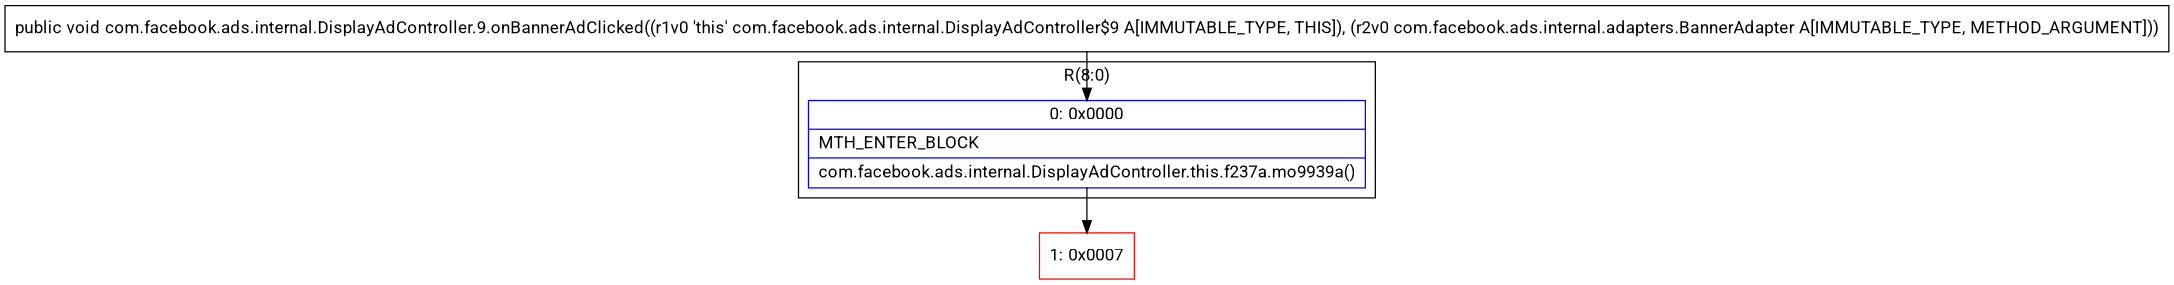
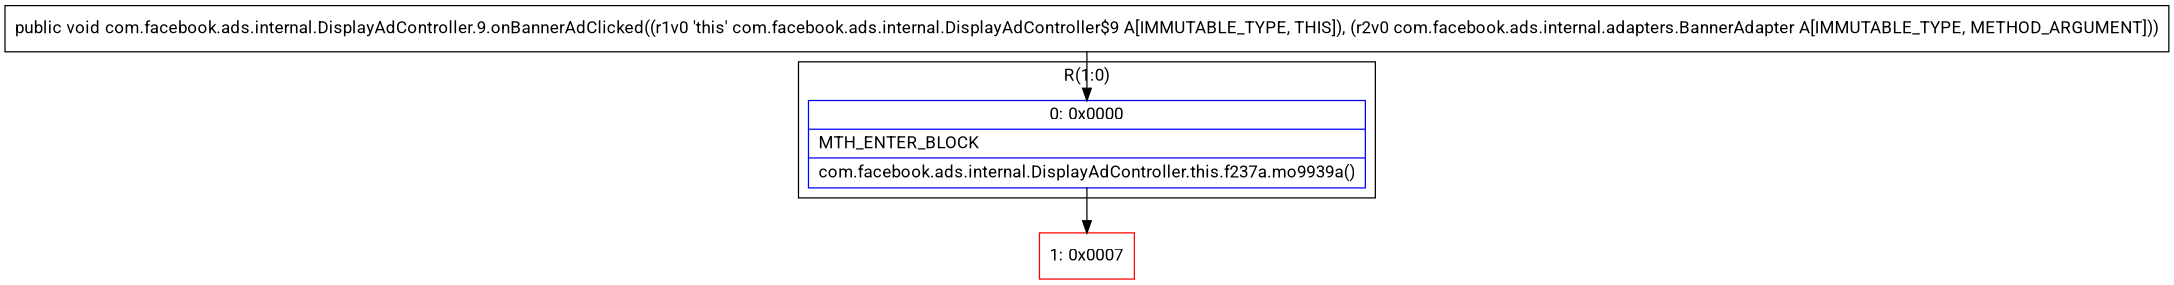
(1087, 76) -> (1087, 76)
